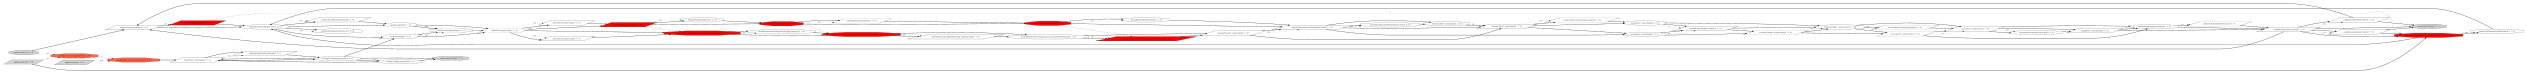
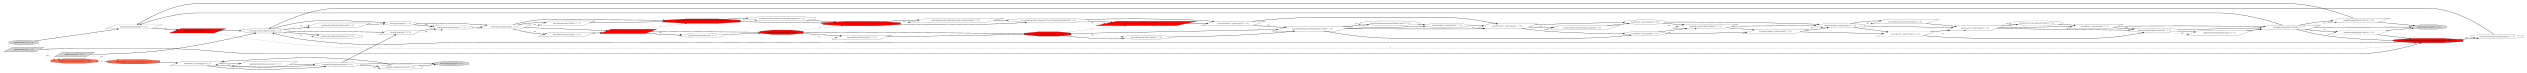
(198, 27) -> (169, 50)
(450, 36) -> none
